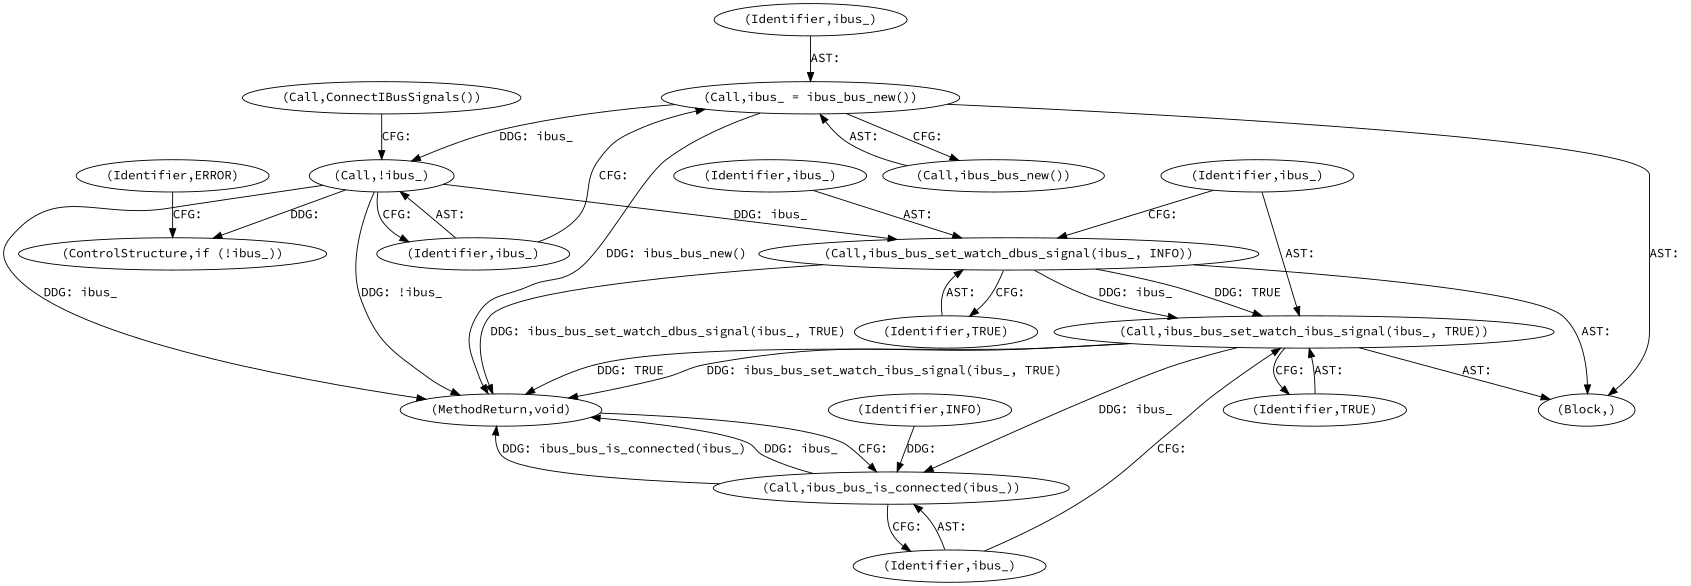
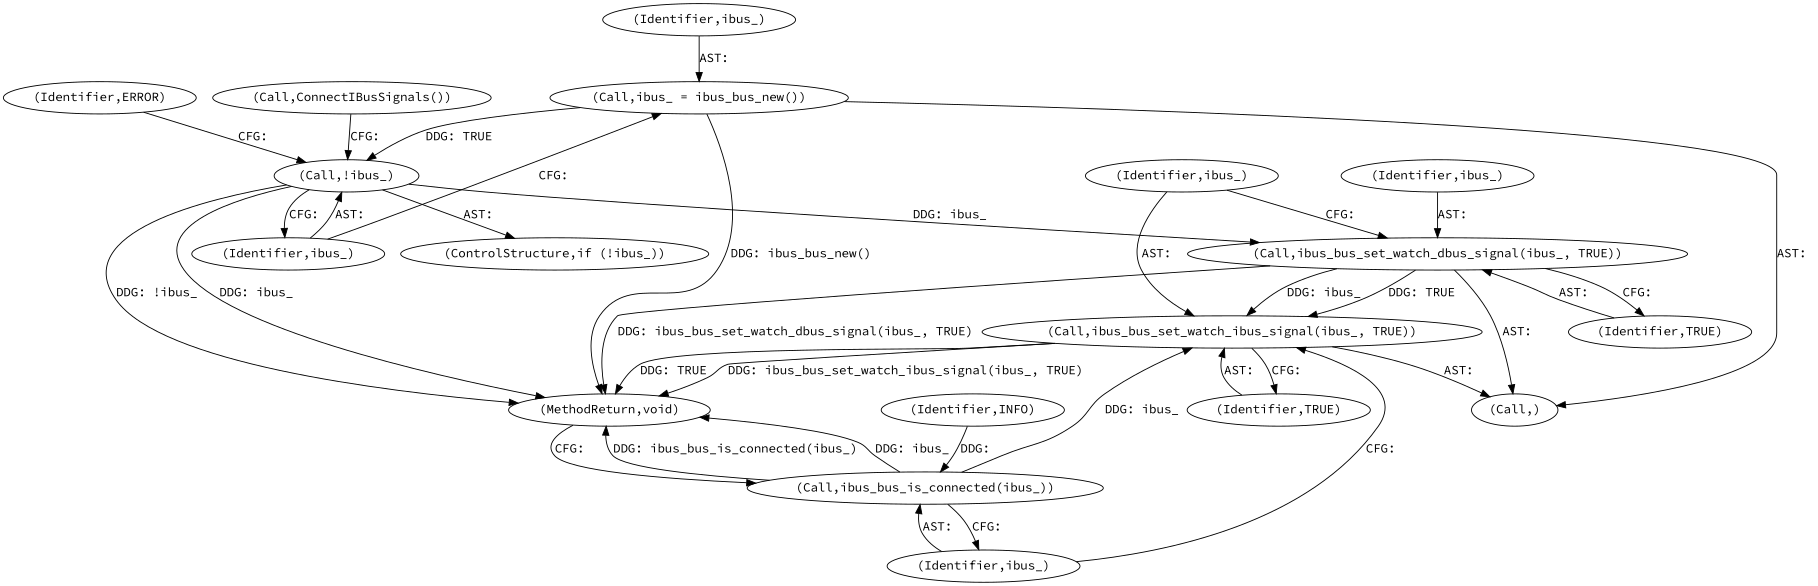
(536, 137) -> (459, 137)
(994, 176) -> none
(173, 213) -> (220, 136)
(309, 215) -> (482, 215)
(1009, 254) -> (1438, 254)
(1083, 402) -> (1078, 421)
(1587, 410) -> (1515, 410)
